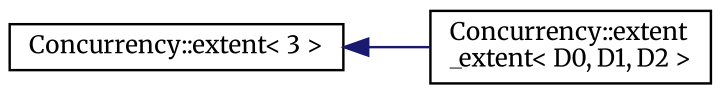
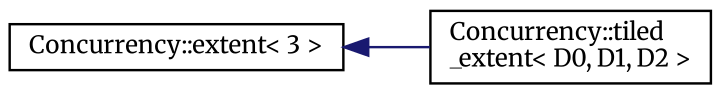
(571, 47) -> (571, 47)
